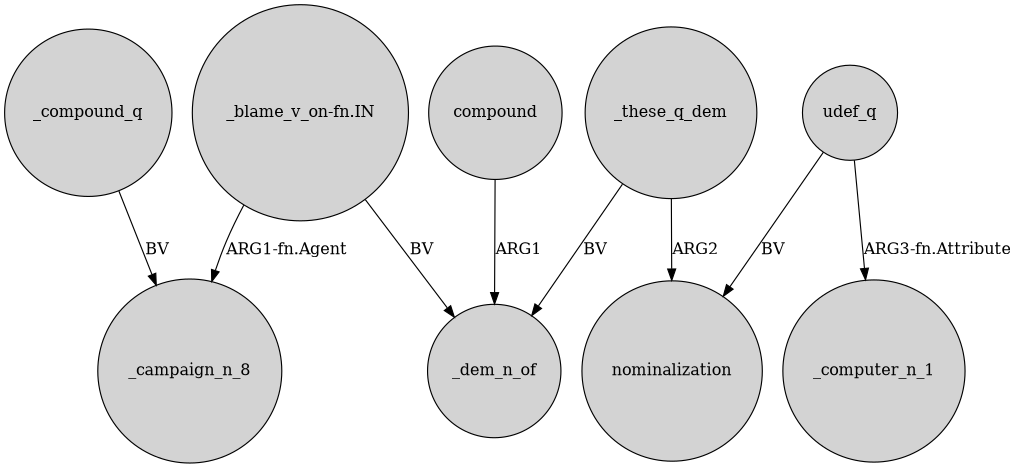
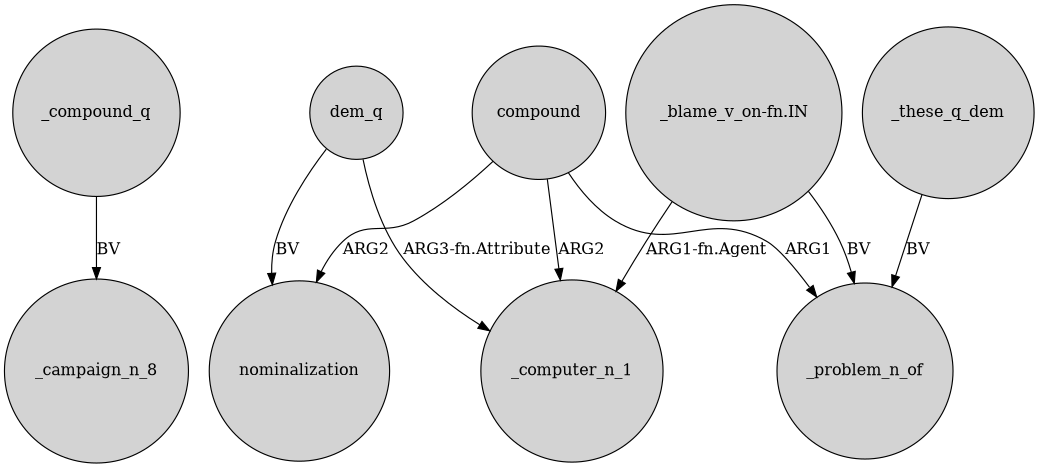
(850, 113) -> (356, 113)
none -> (553, 224)
(672, 234) -> (408, 223)
(228, 237) -> (646, 241)
(494, 371) -> (865, 371)
